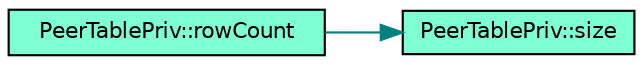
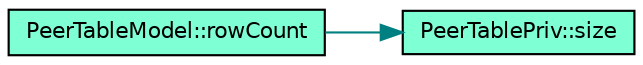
(167, 32) -> (167, 32)
